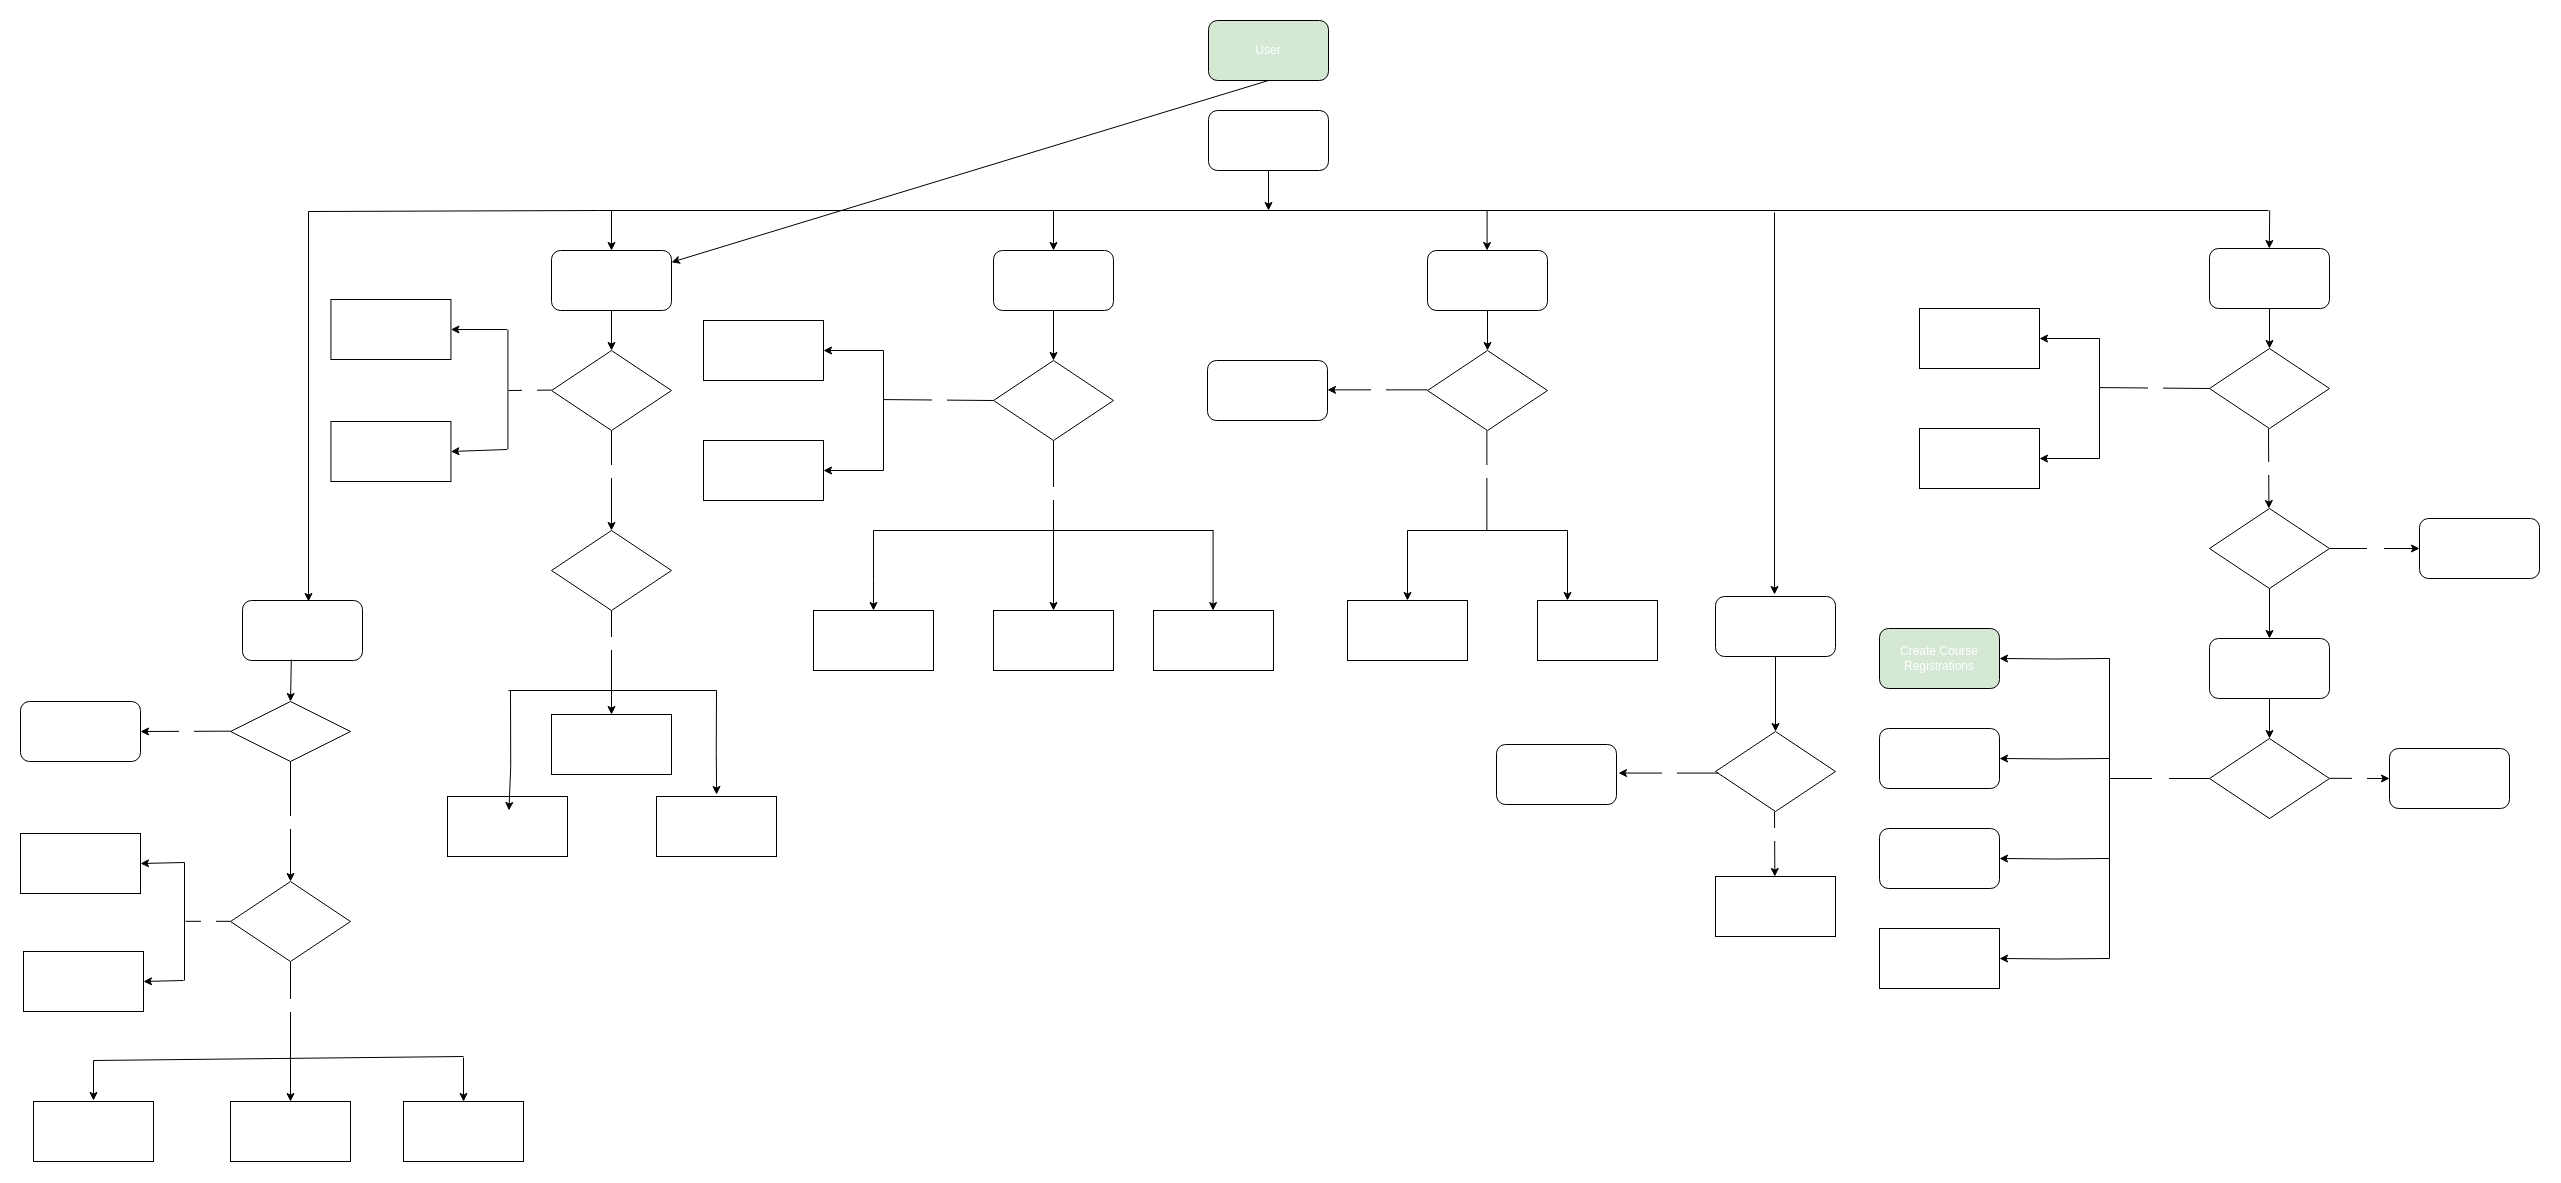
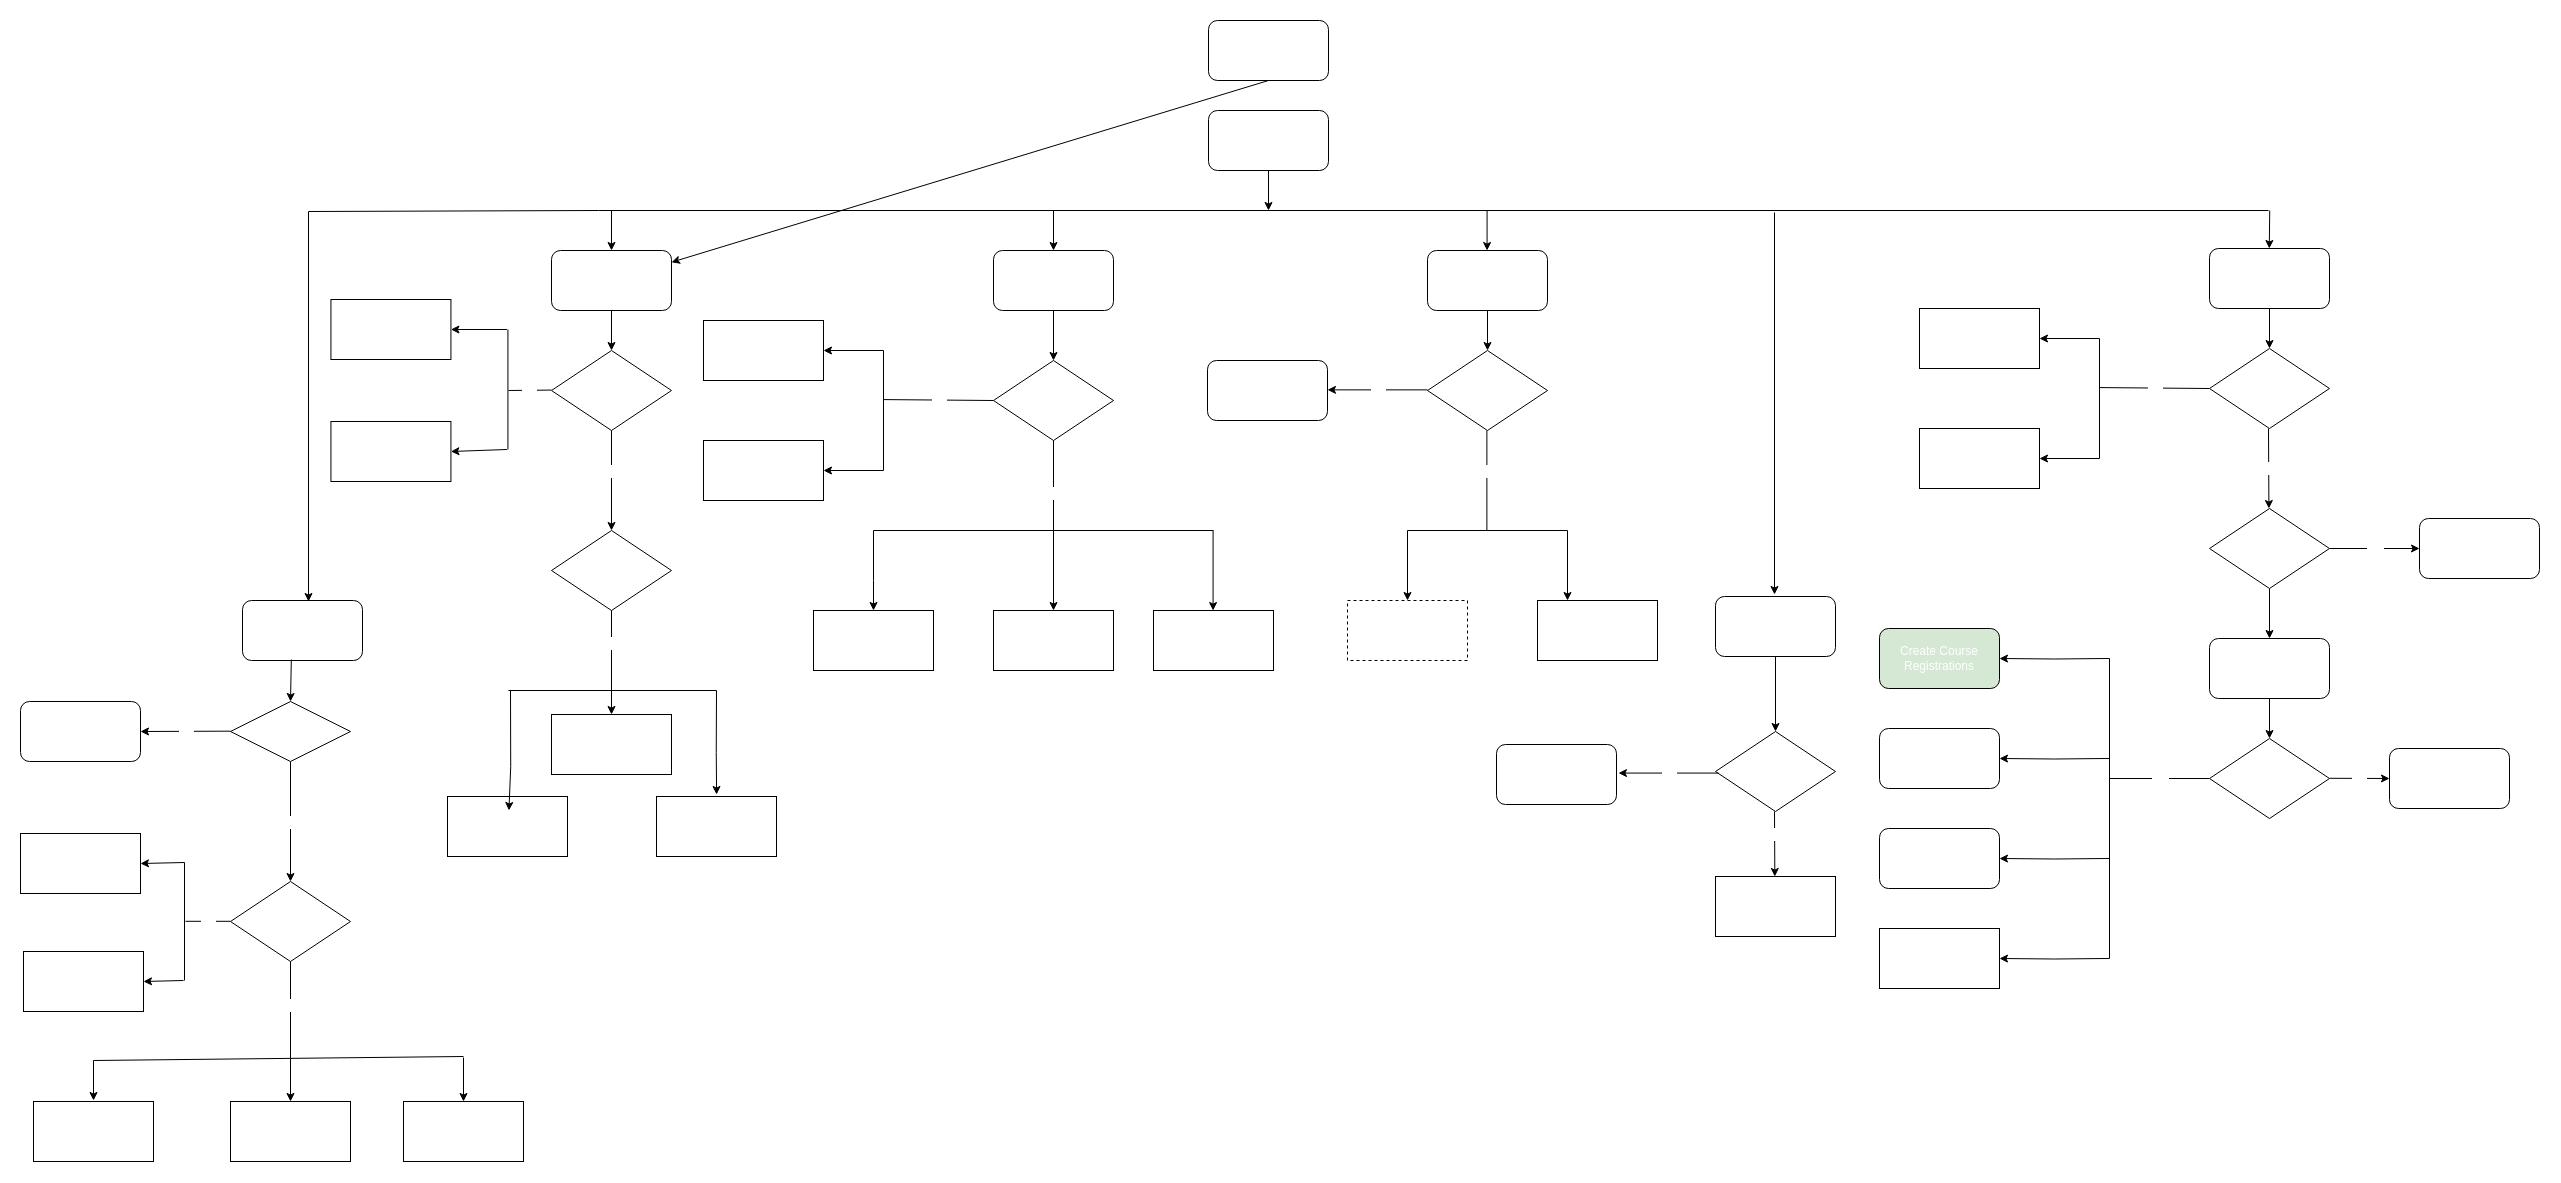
(1269, 51) -> (1269, 51)
(1408, 631) -> (1408, 631)
